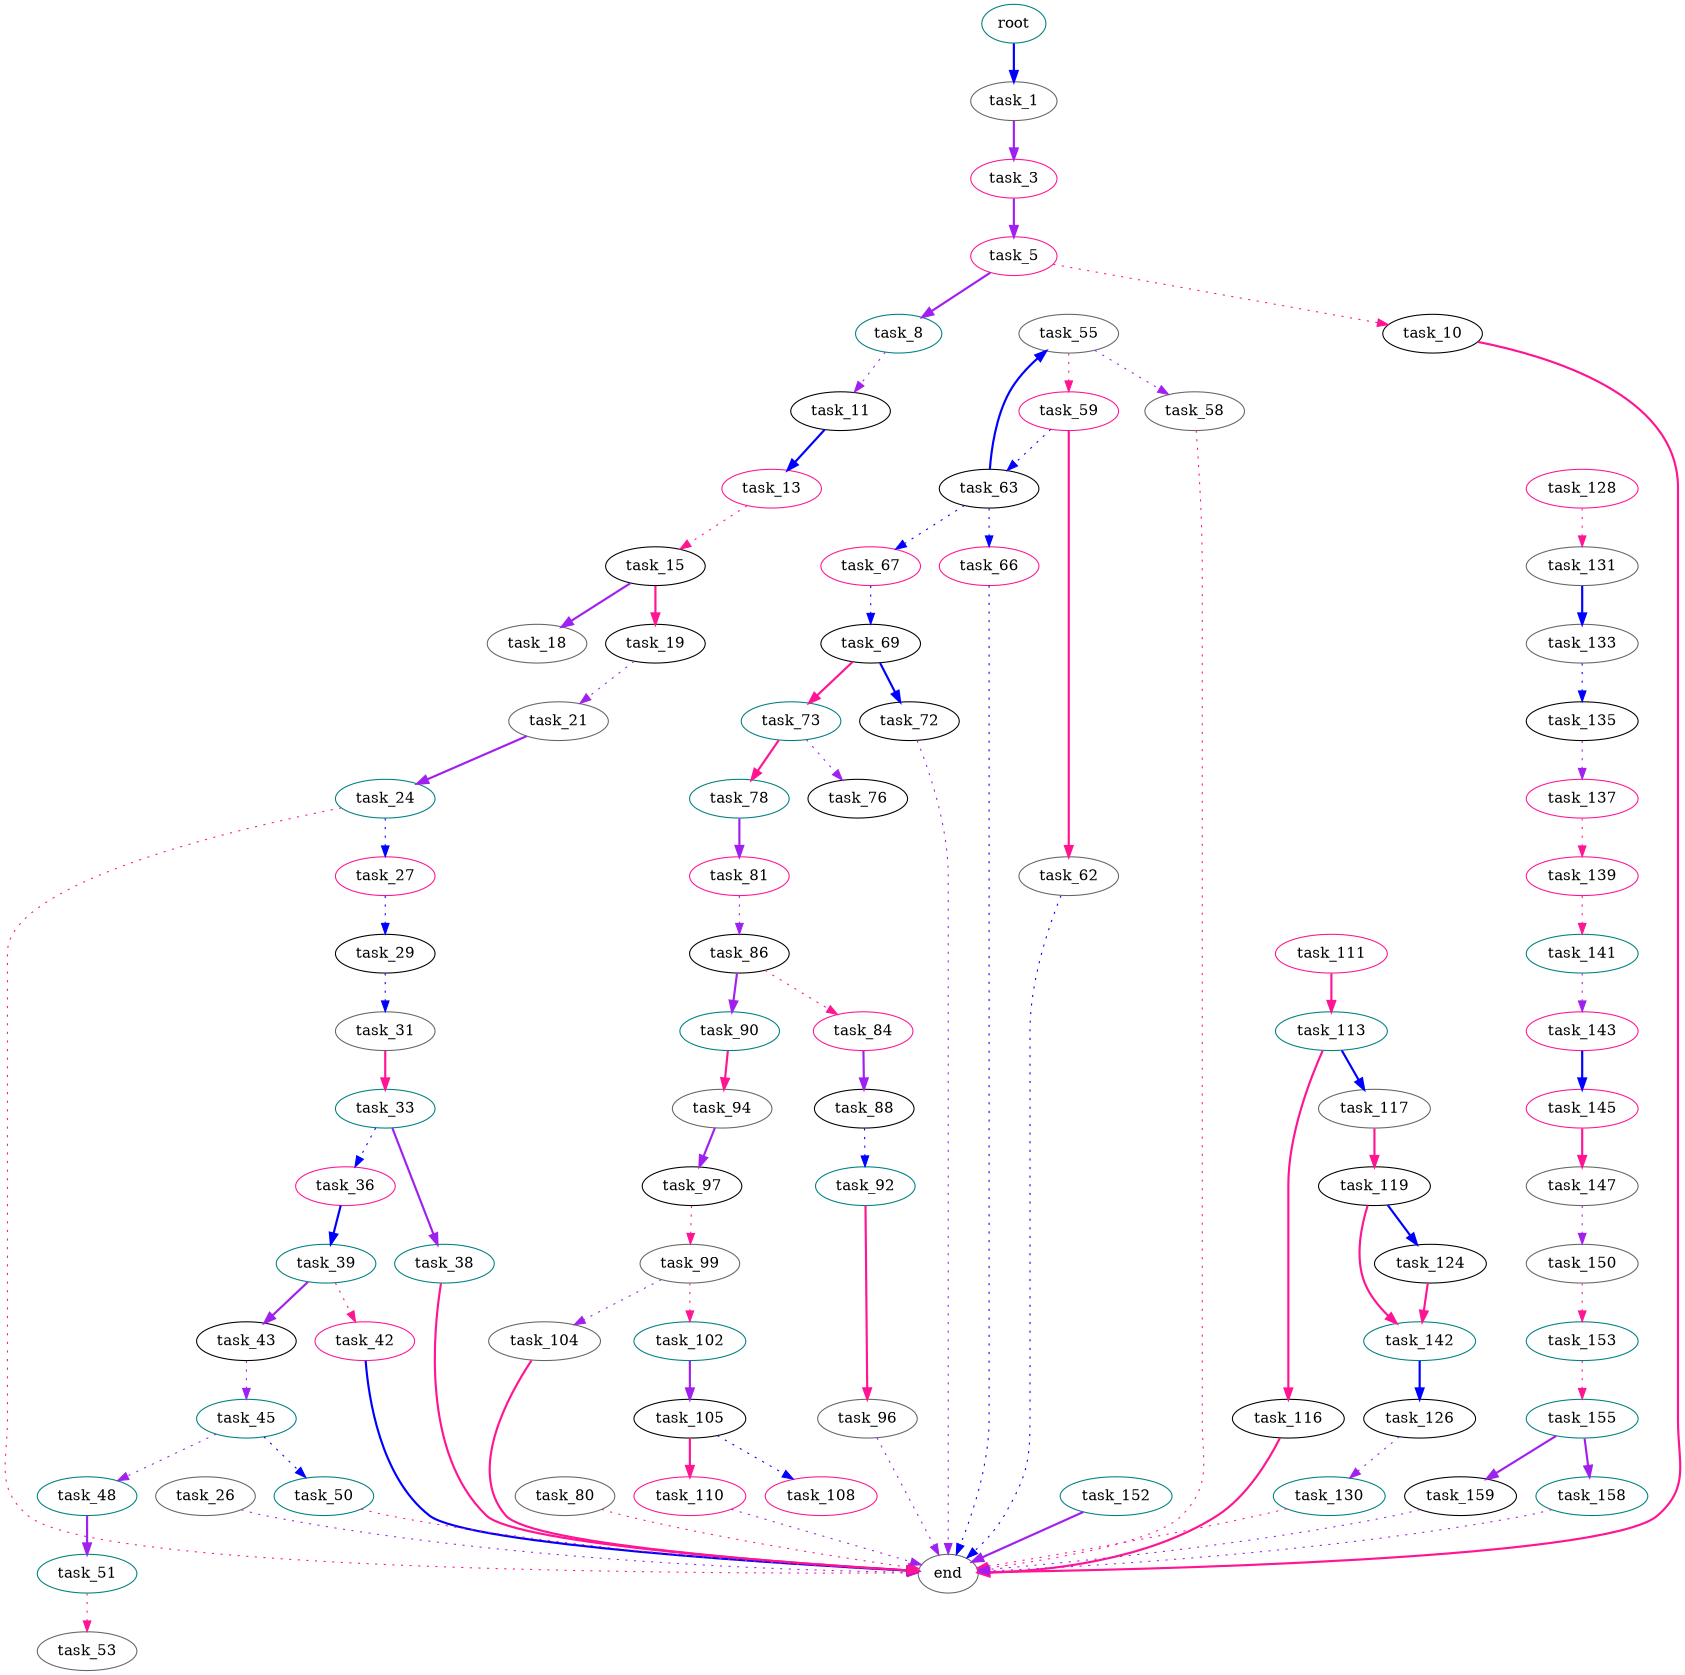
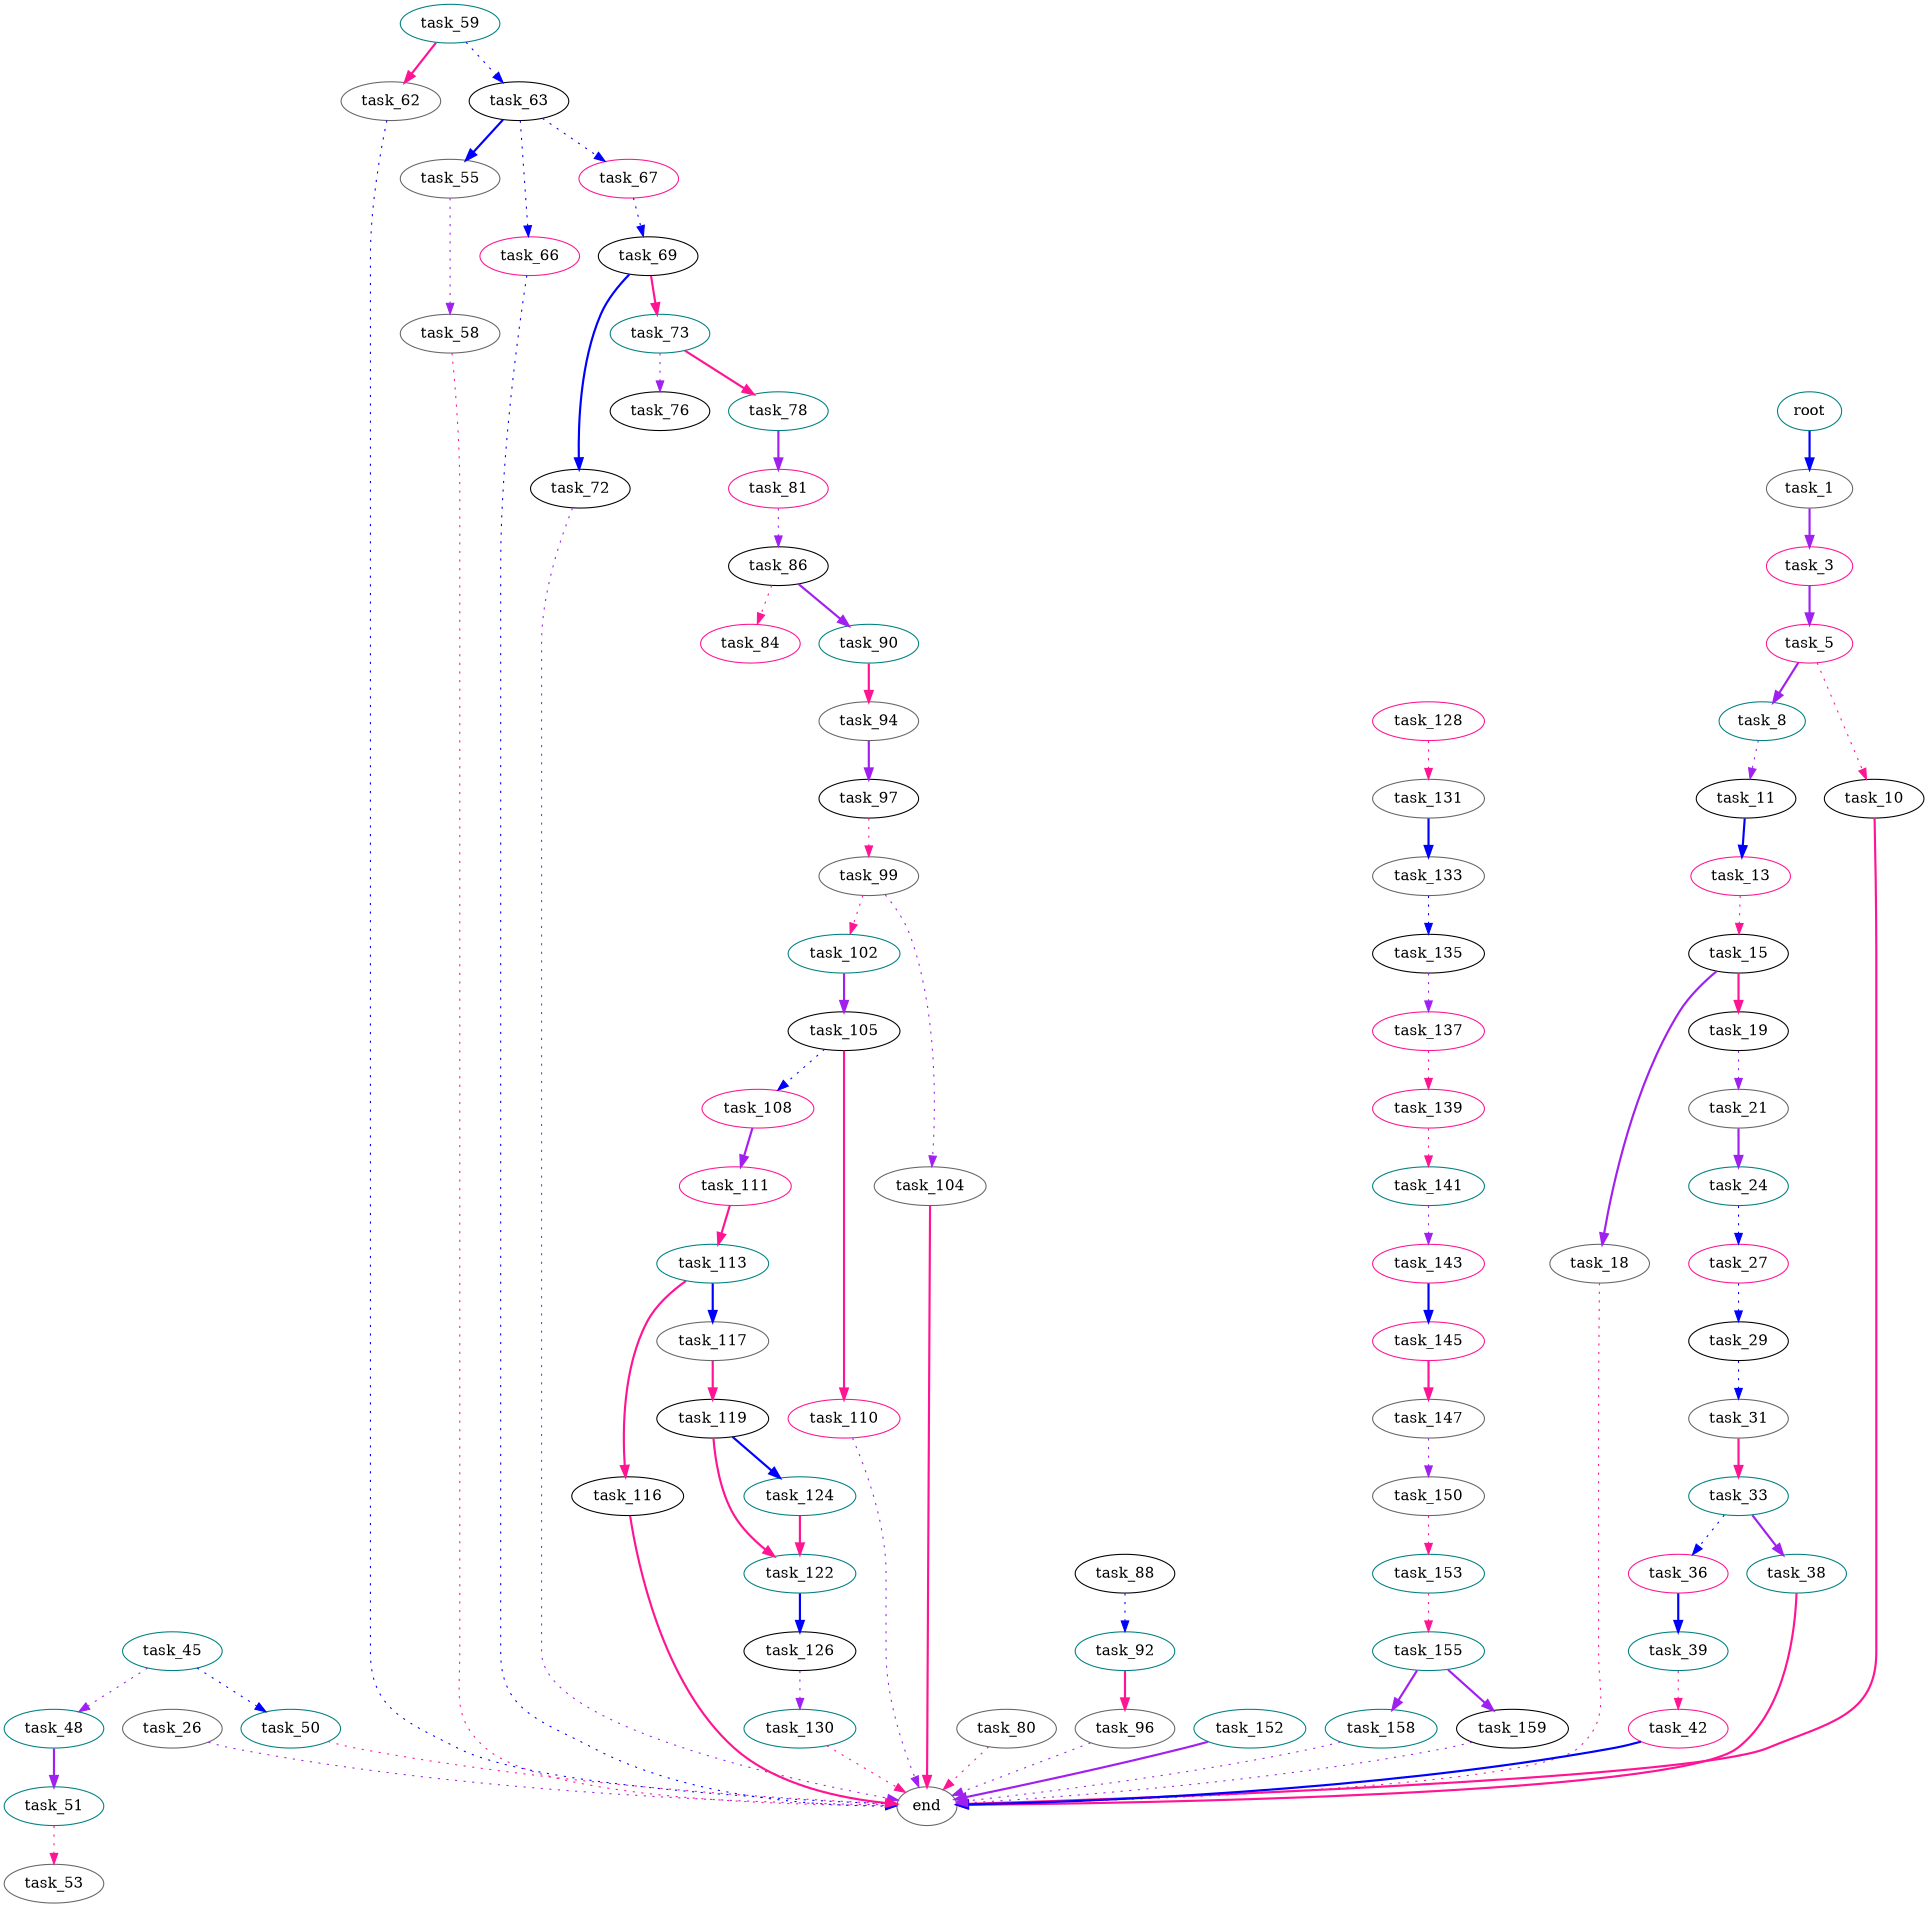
(1069, 367) -> none
(1069, 411) -> (450, 24)
(864, 1065) -> none
none -> (748, 1142)
(1430, 1264) -> (800, 1496)
(246, 1341) -> none
(1420, 1341) -> (800, 1574)
(9, 1491) -> (1585, 1741)
